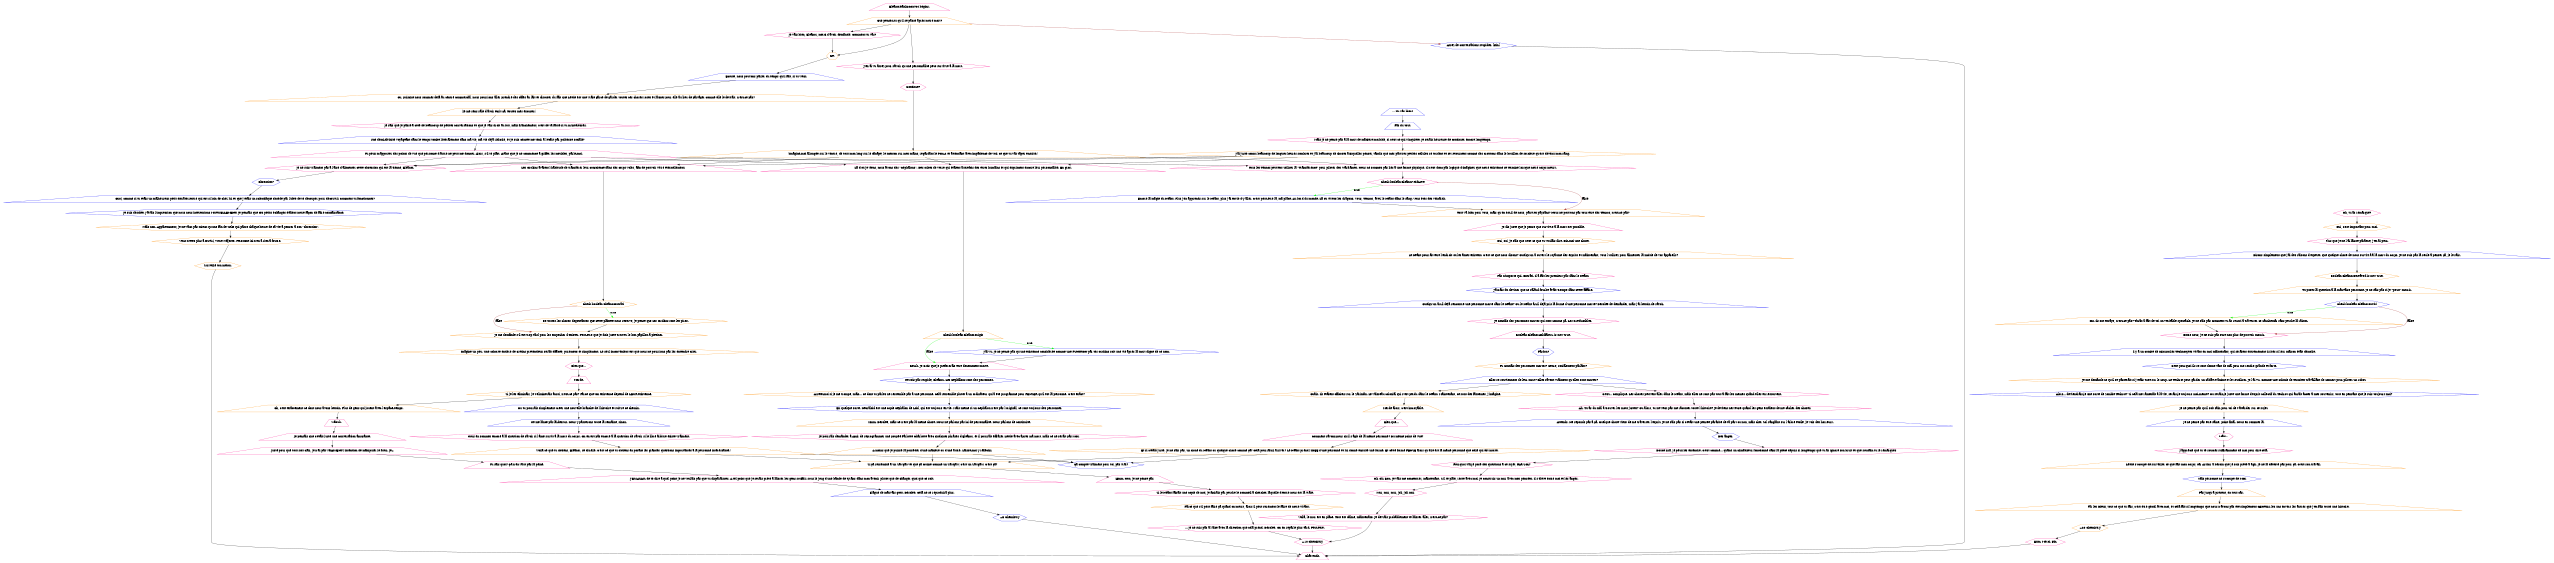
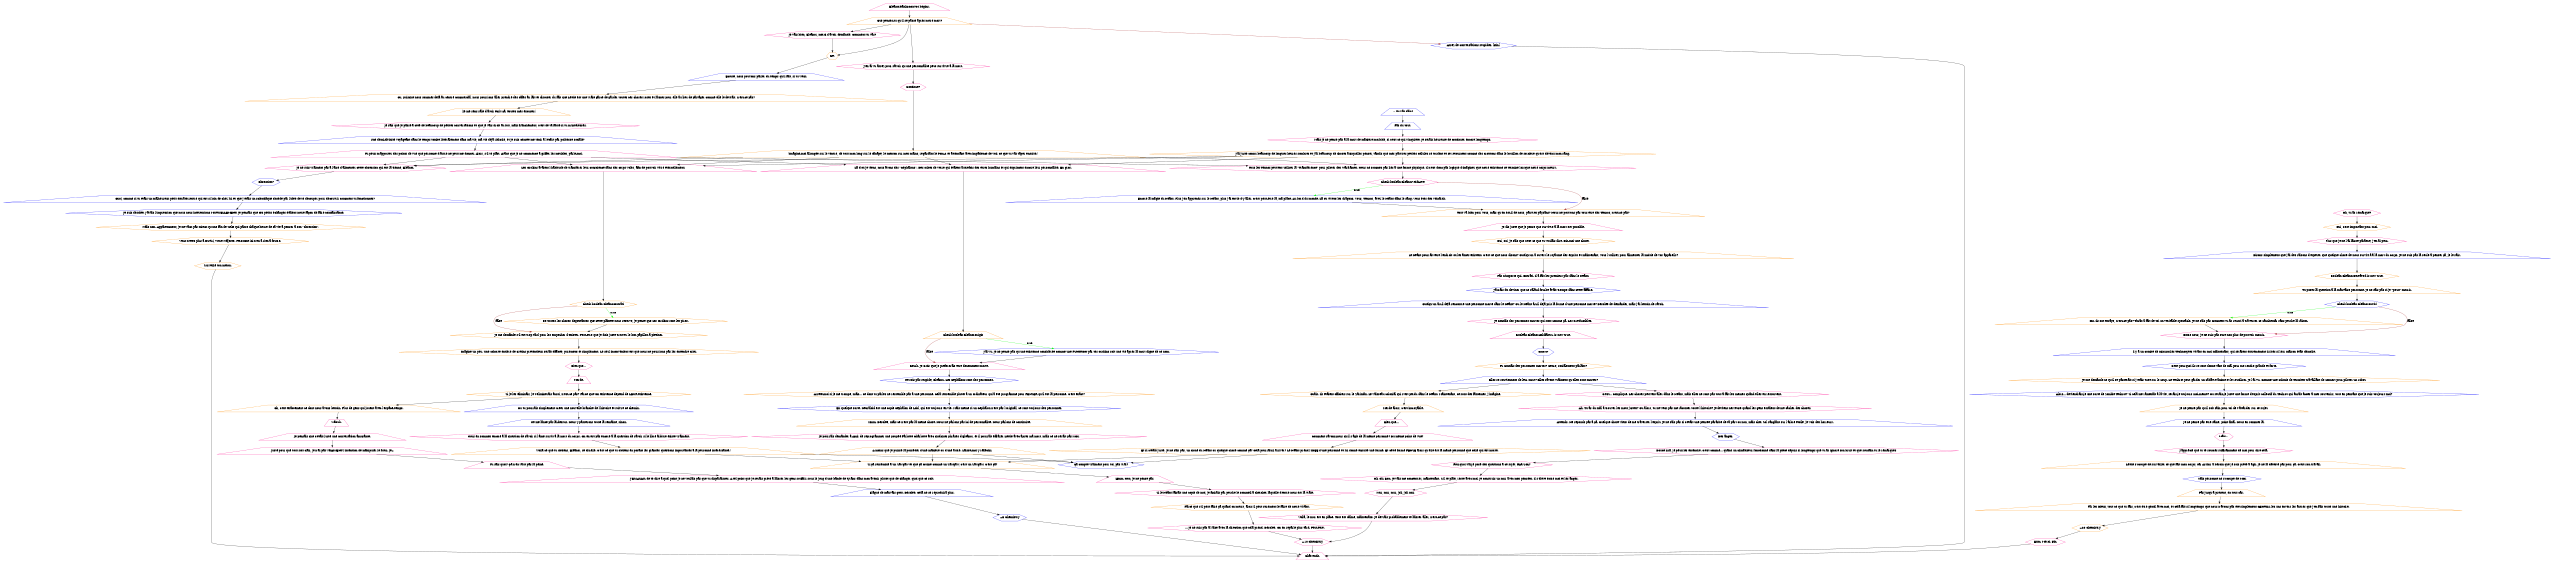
(1403, 112) -> (1403, 112)
(926, 349) -> (926, 349)
(1543, 352) -> (1543, 352)
